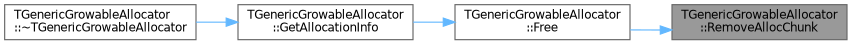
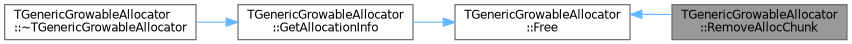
(645, 30) -> (657, 14)
